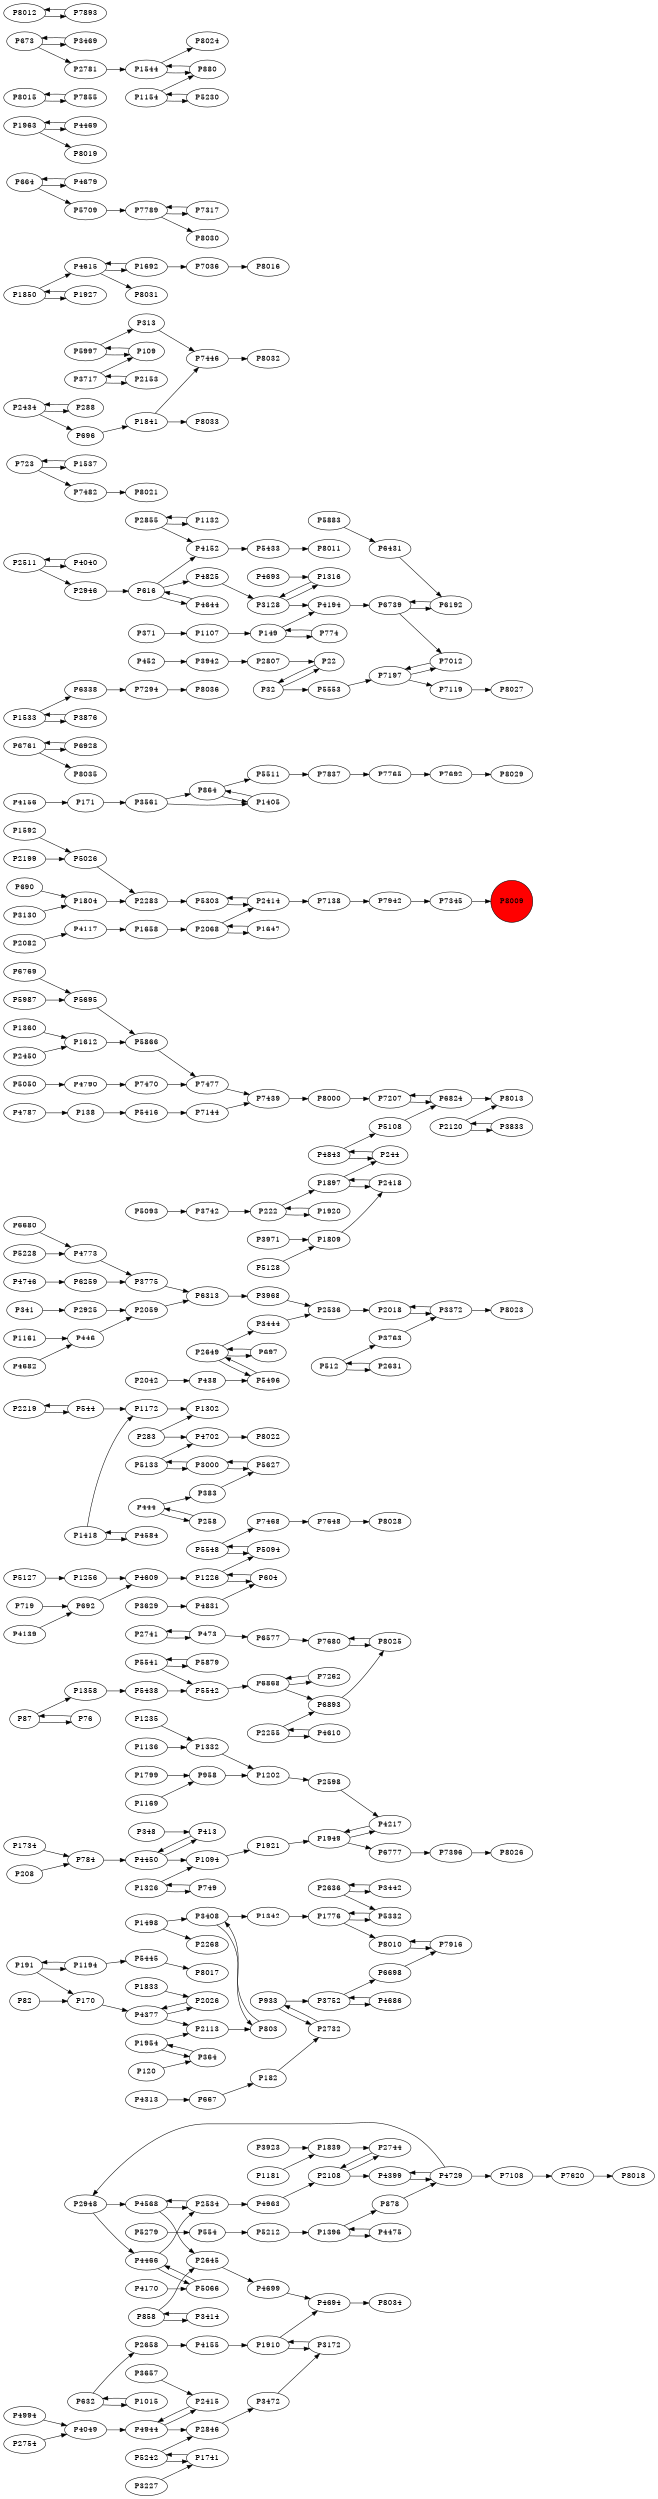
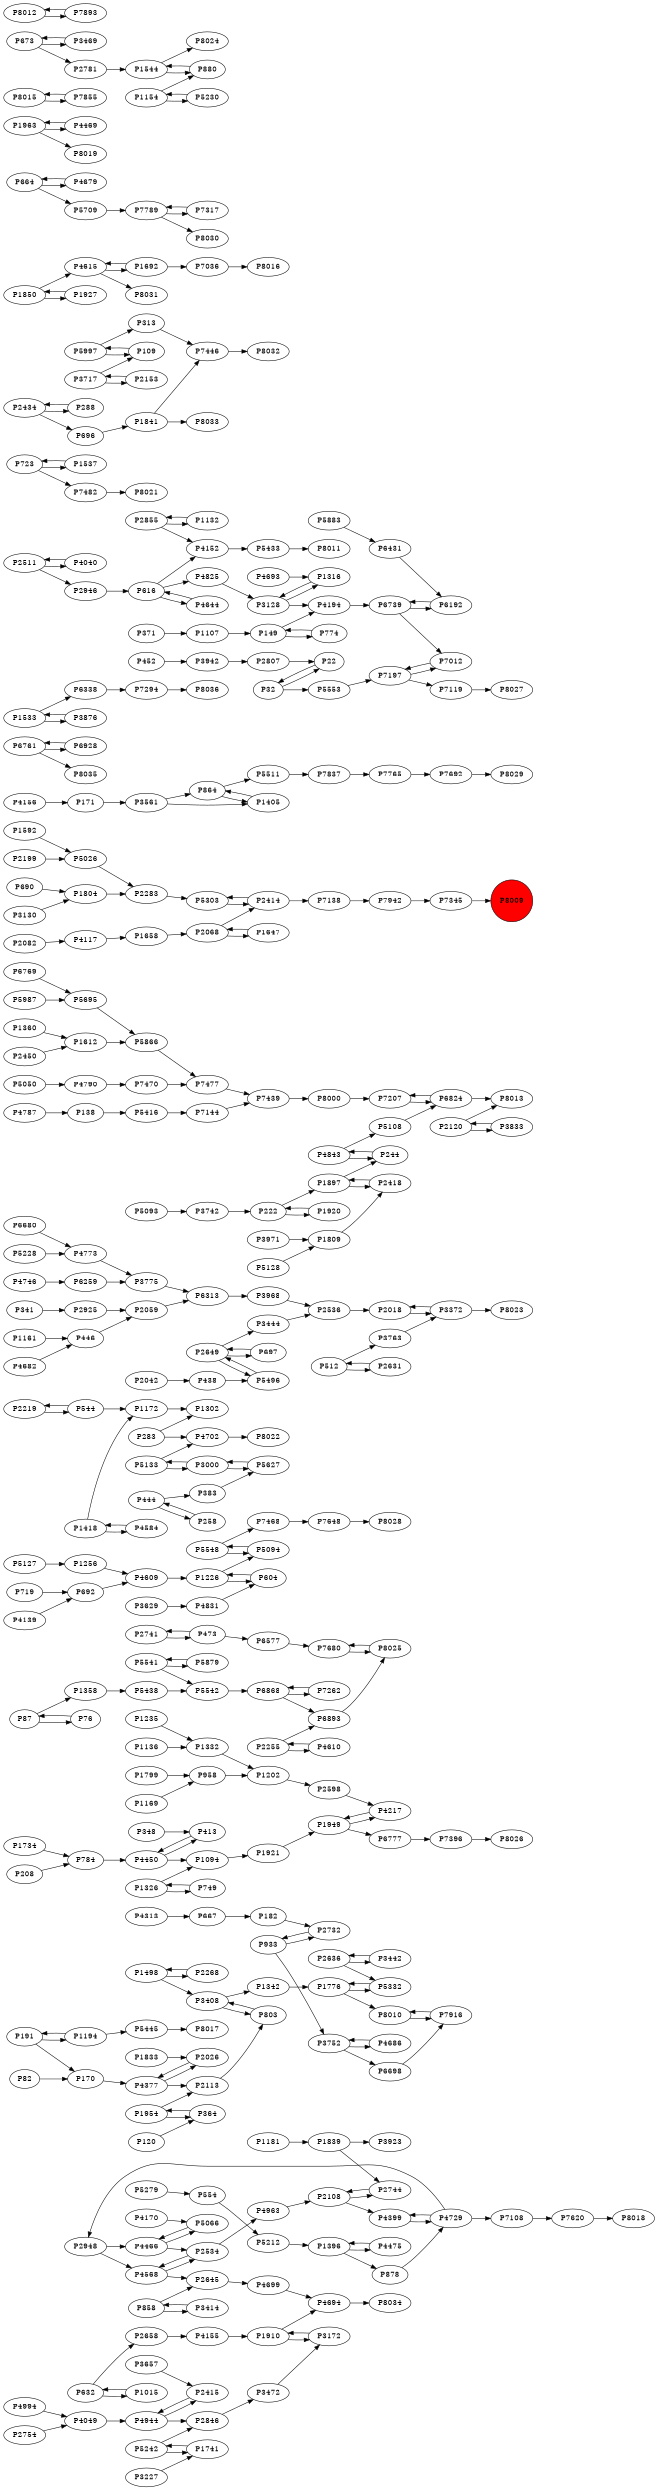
none -> (180, 1969)
(296, 2148) -> (357, 2142)
